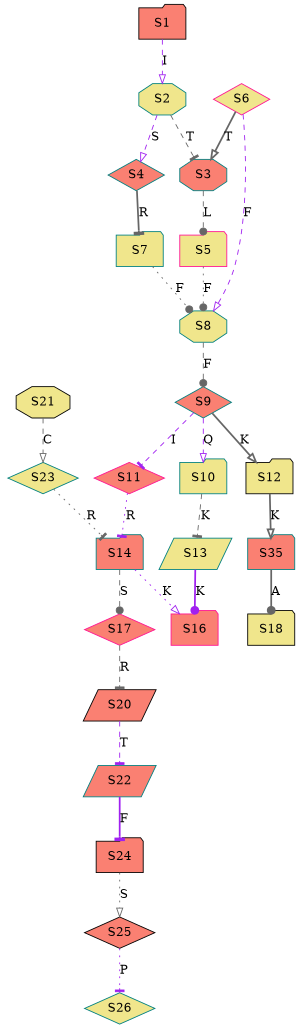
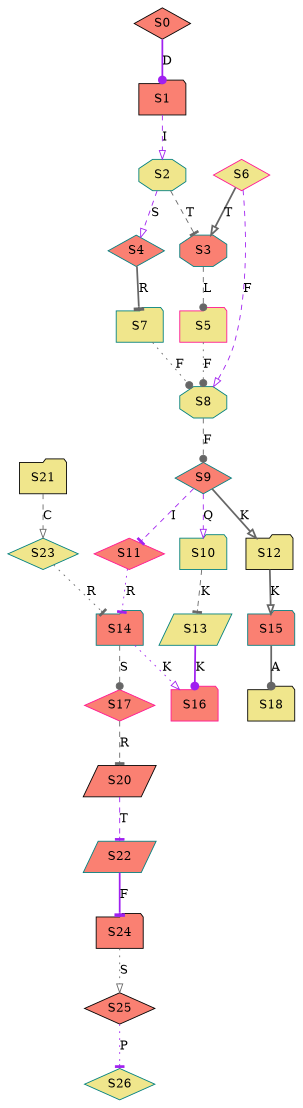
none -> (162, 24)
(43, 402) -> (43, 478)
(271, 554) -> (271, 630)
